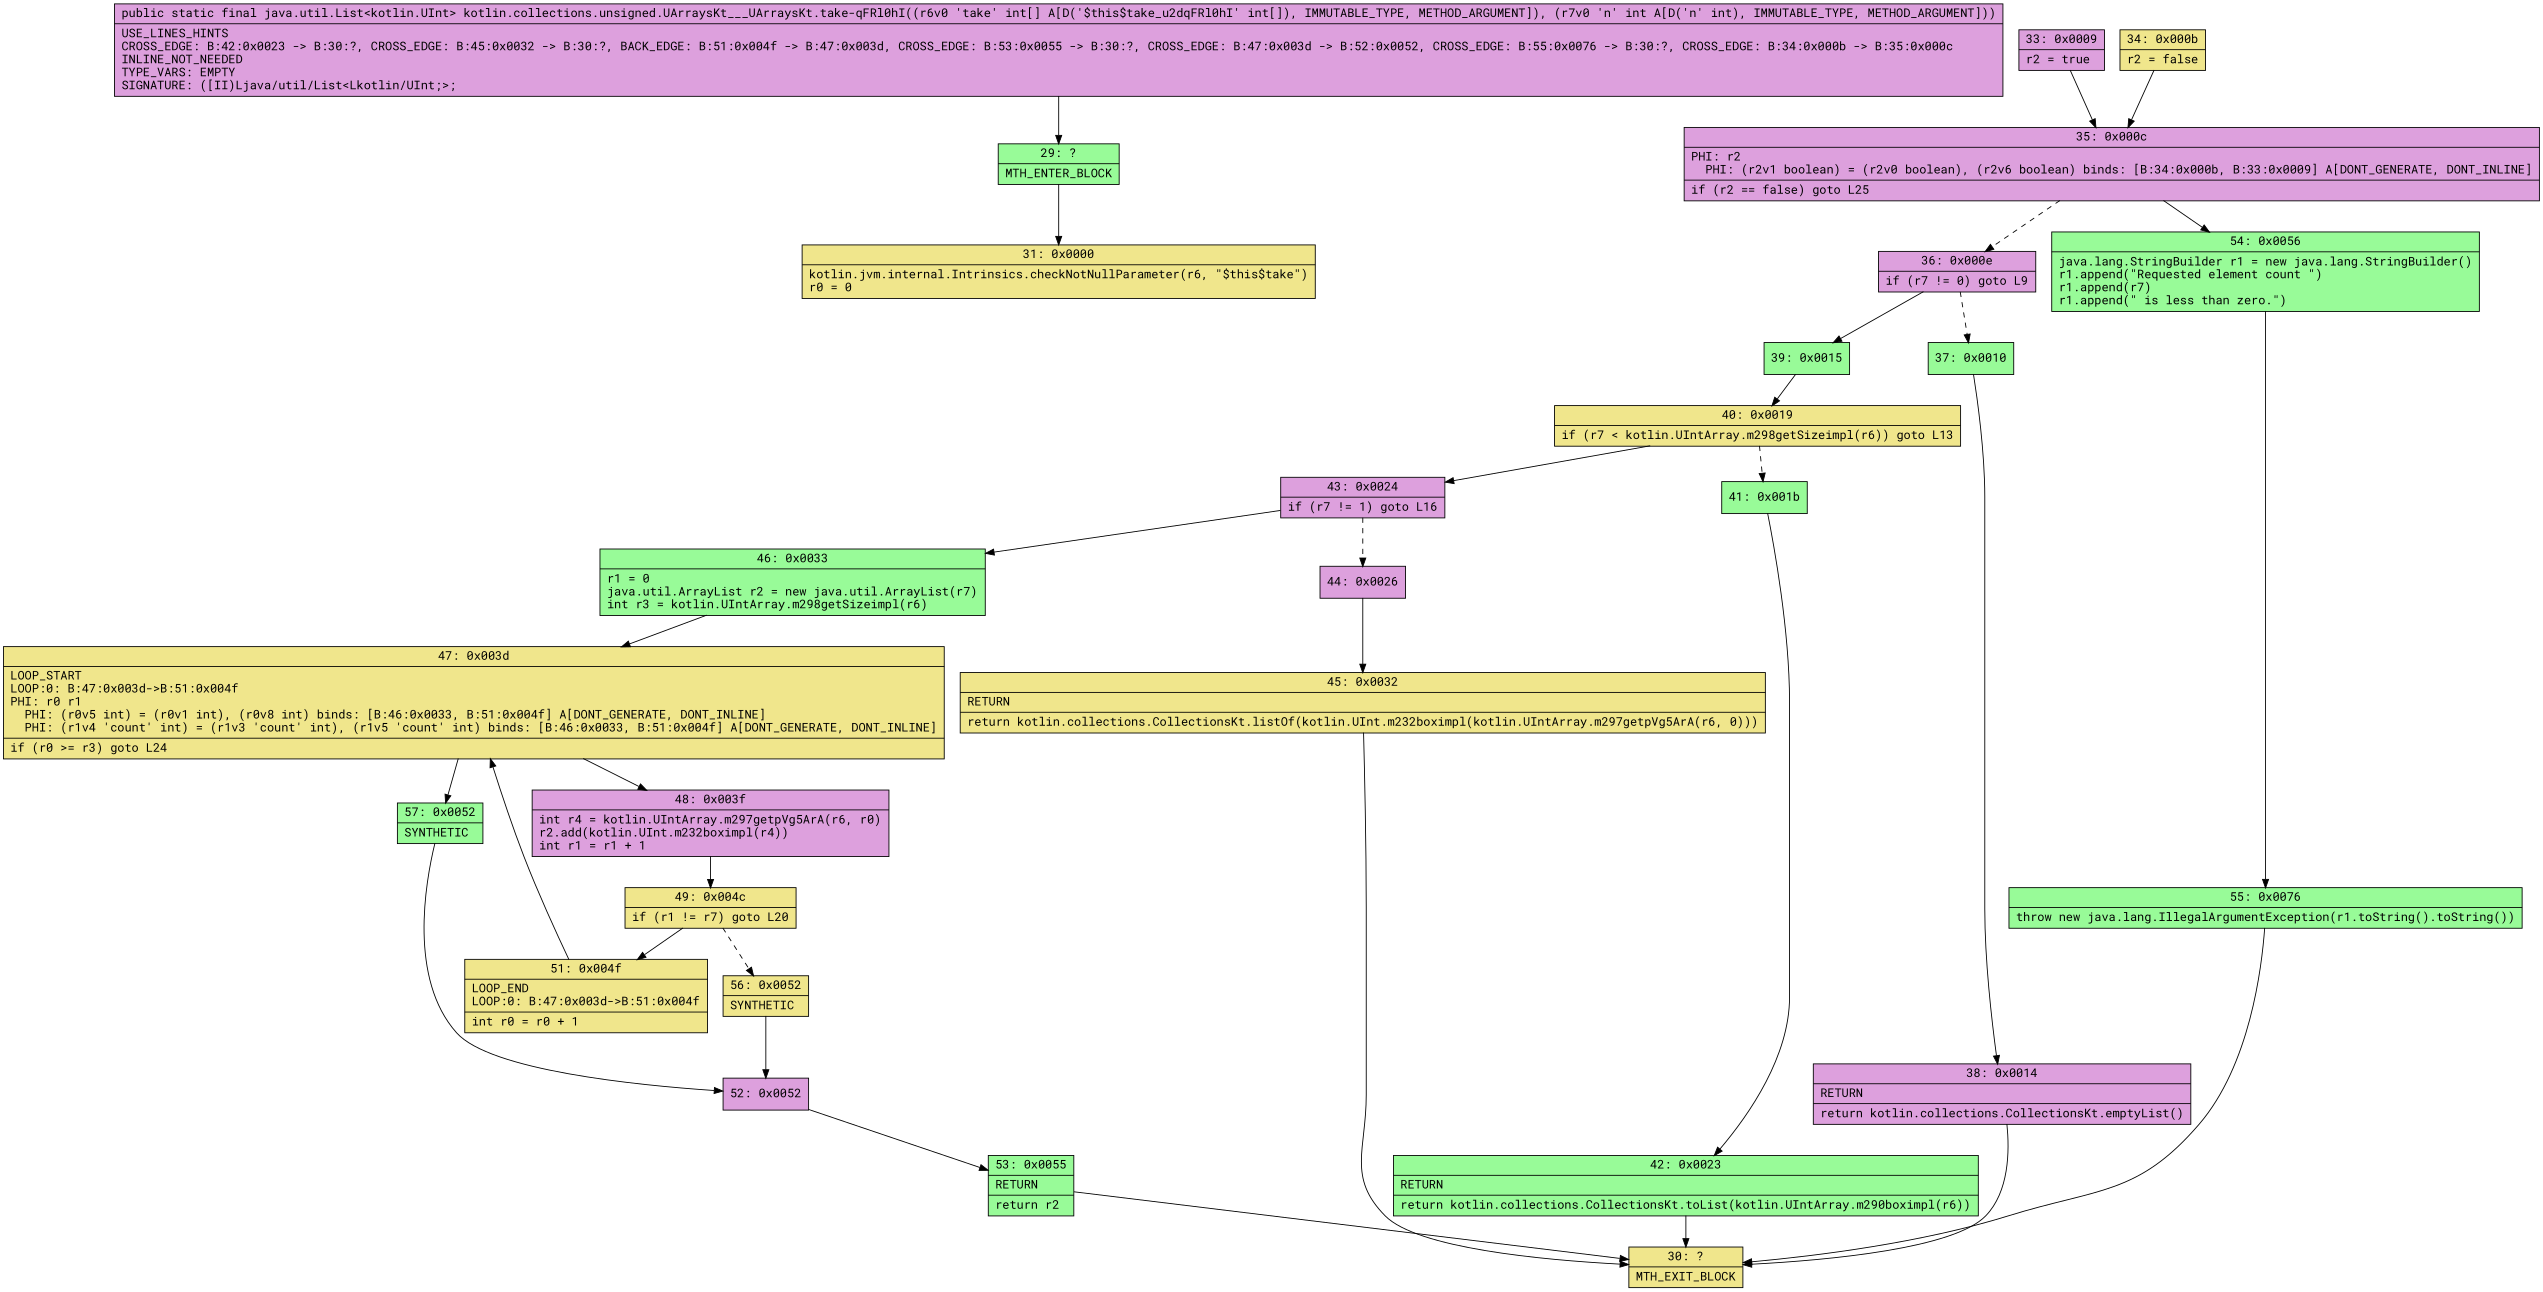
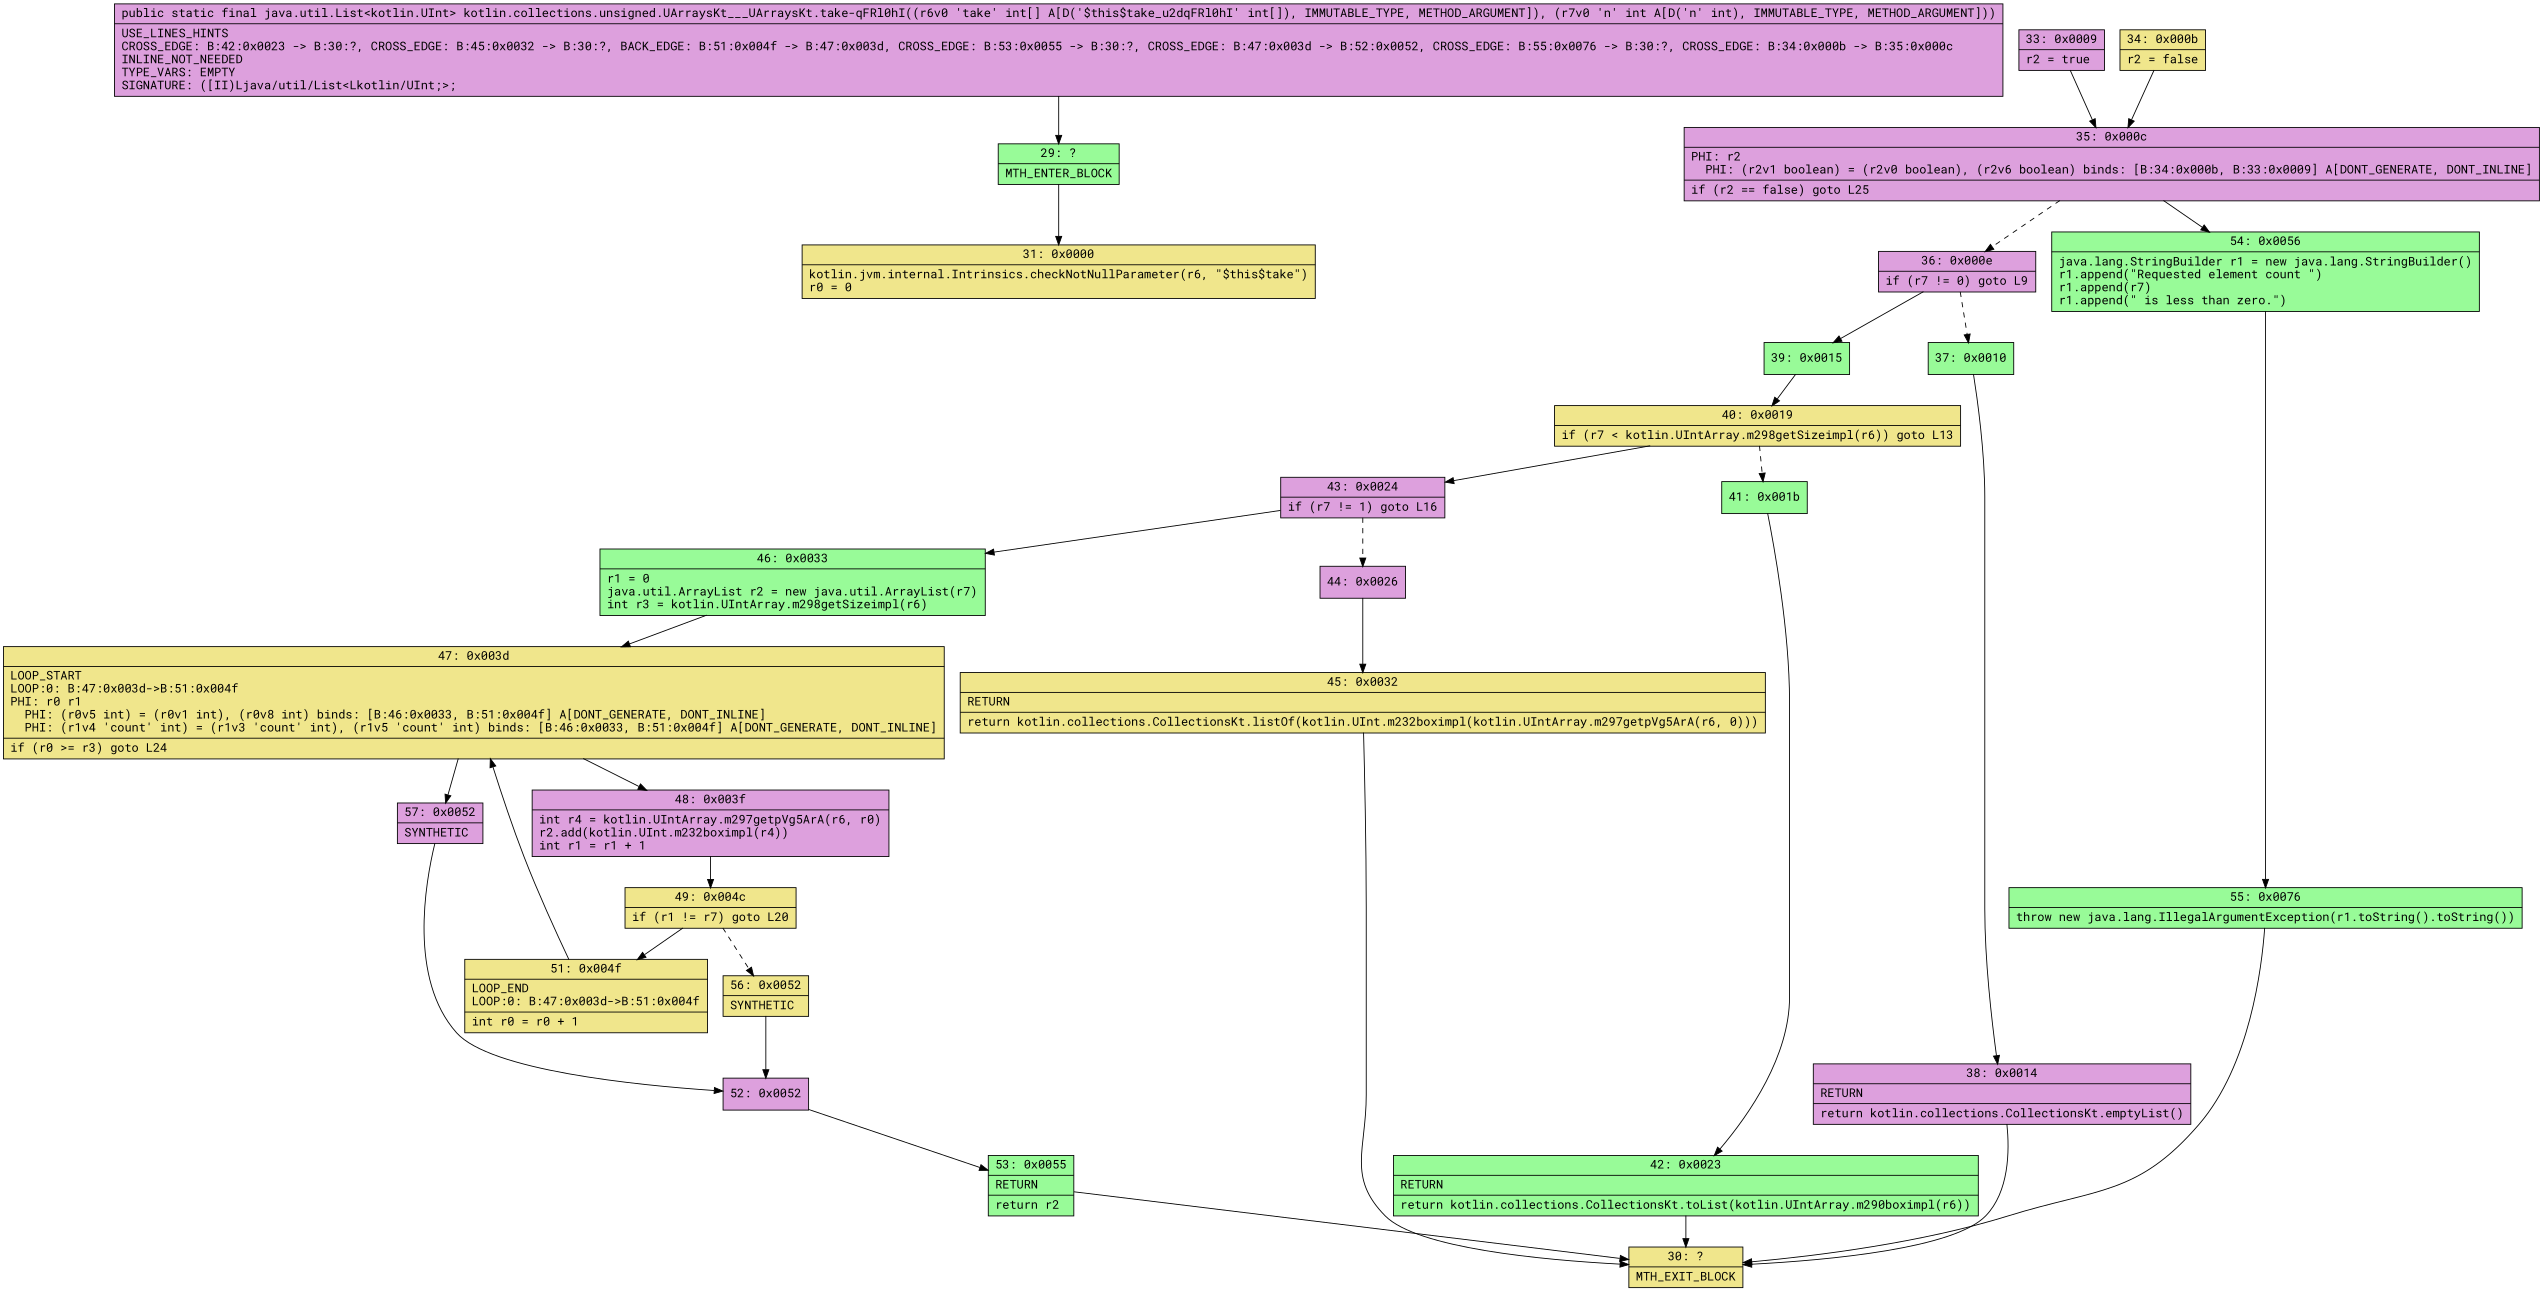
(440, 823) -> (440, 823)
